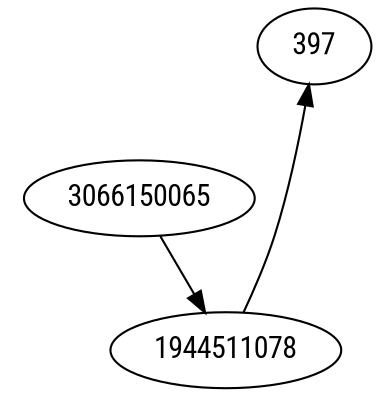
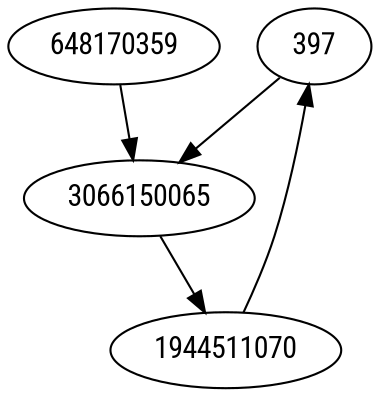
none -> (114, 46)
none -> (238, 113)
(226, 350) -> (226, 350)
